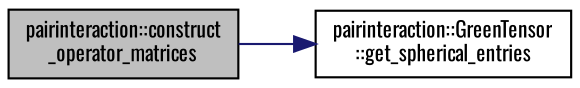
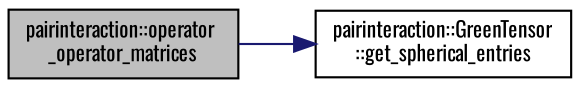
(123, 44) -> (123, 44)
